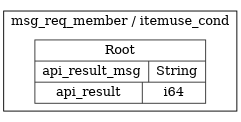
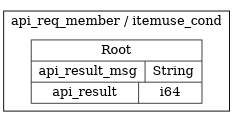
(120, 22) -> (117, 22)
